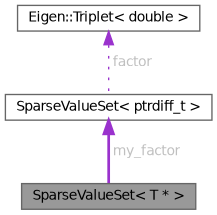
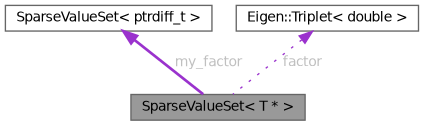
(109, 70) -> (267, 67)
